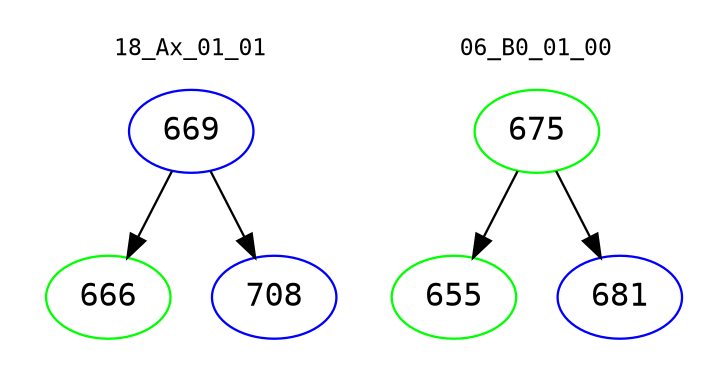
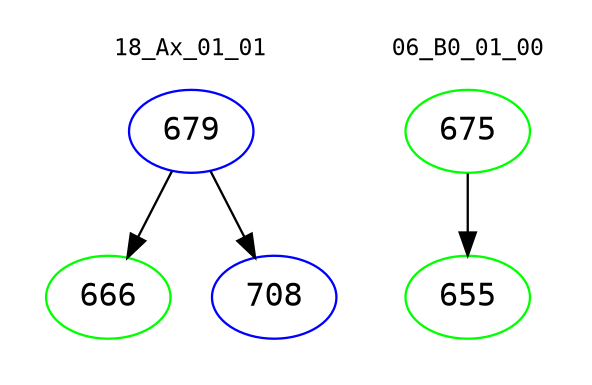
(191, 131) -> (191, 131)
(620, 297) -> none
